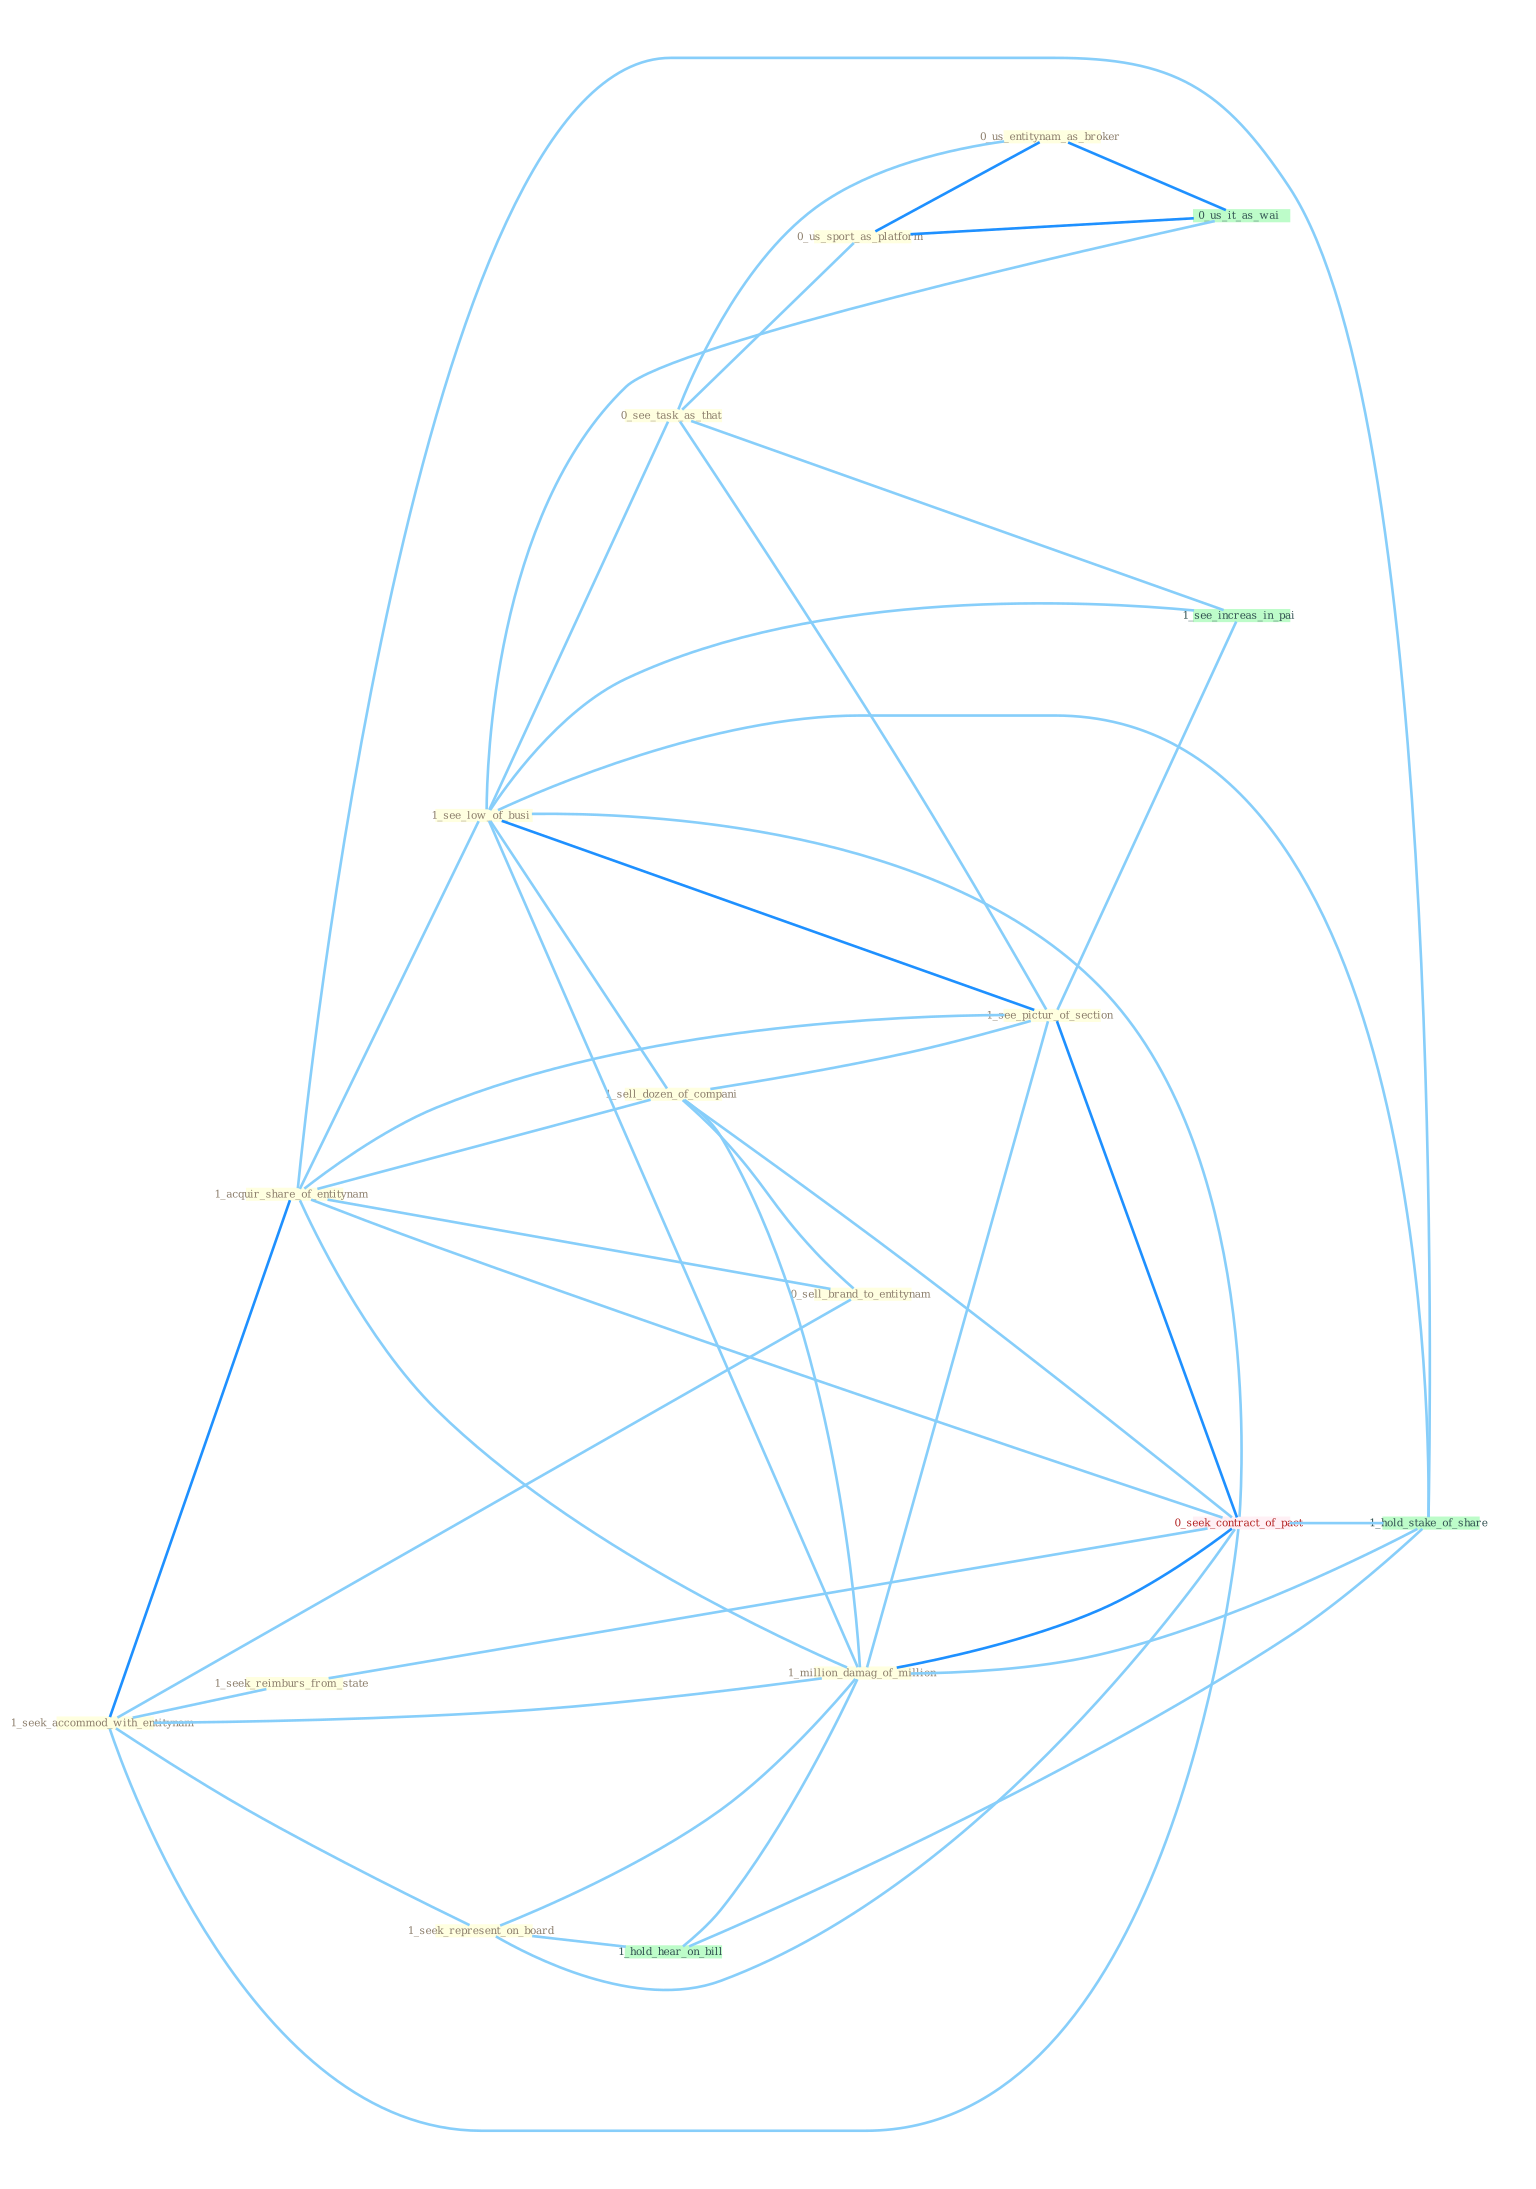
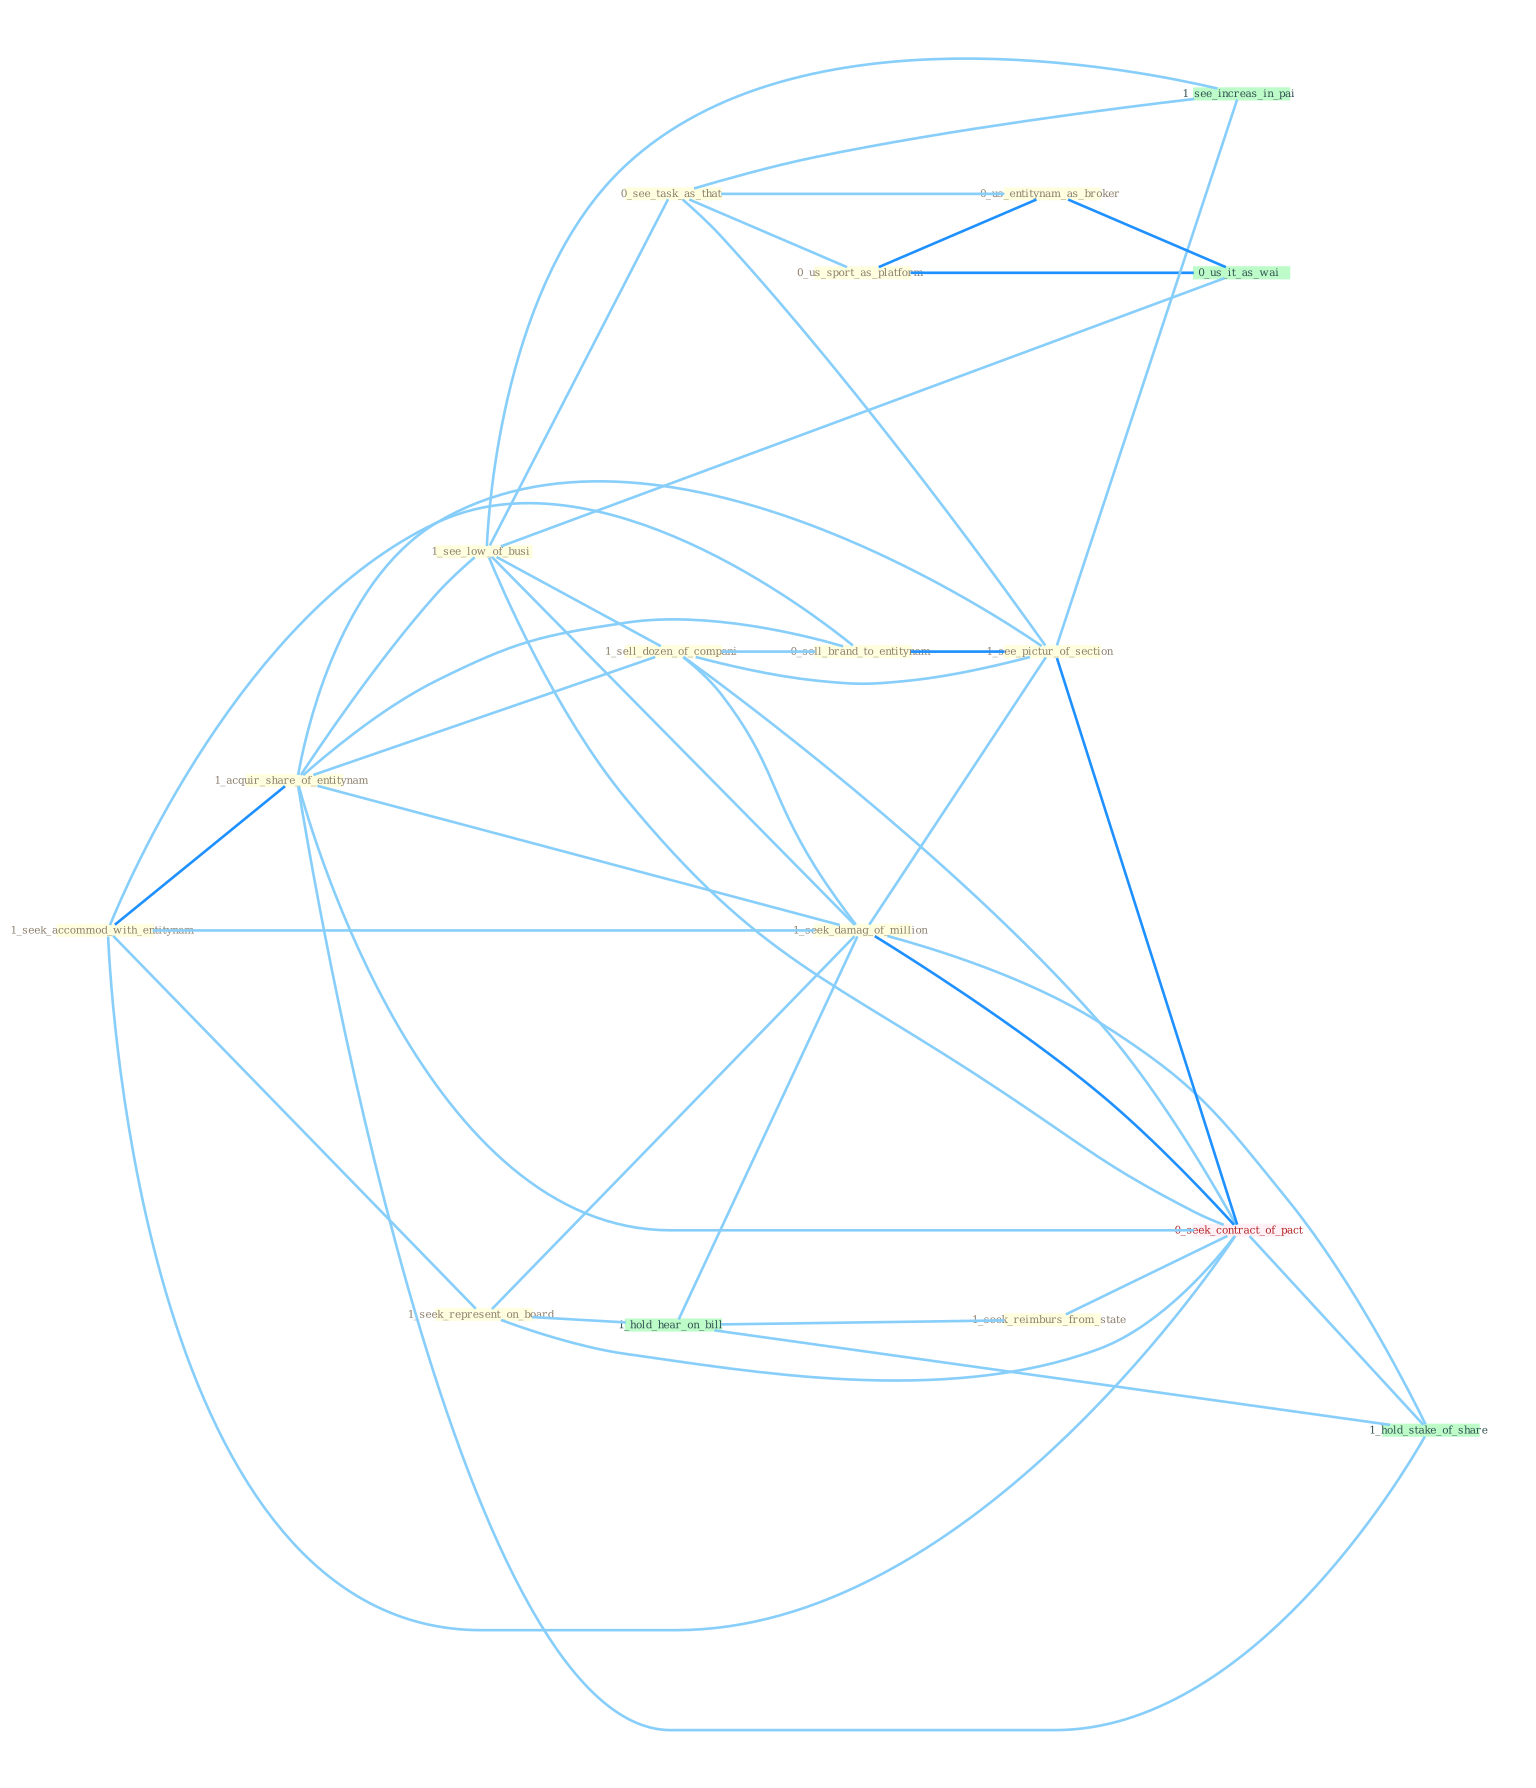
(1231, 794) -> none
(768, 915) -> (958, 652)
(863, 1673) -> (863, 930)
(200, 1703) -> (863, 1322)
